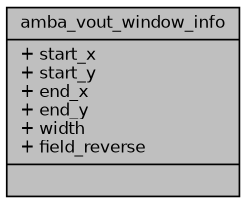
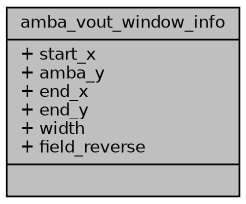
(59, 73) -> (63, 73)
